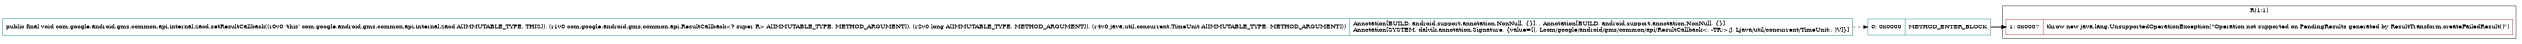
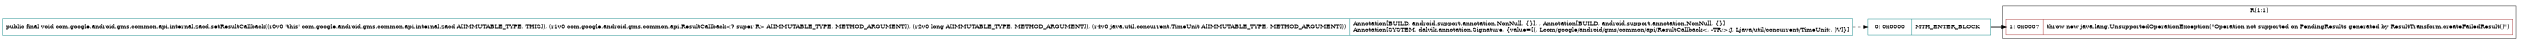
(1948, 27) -> (1948, 27)
